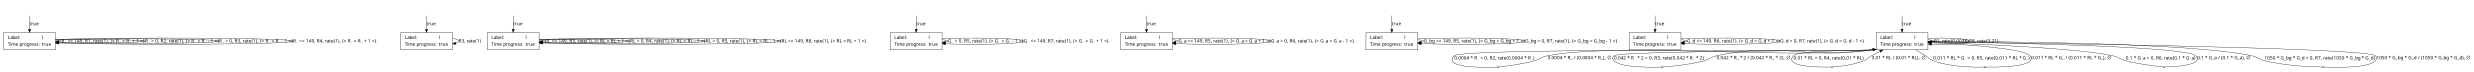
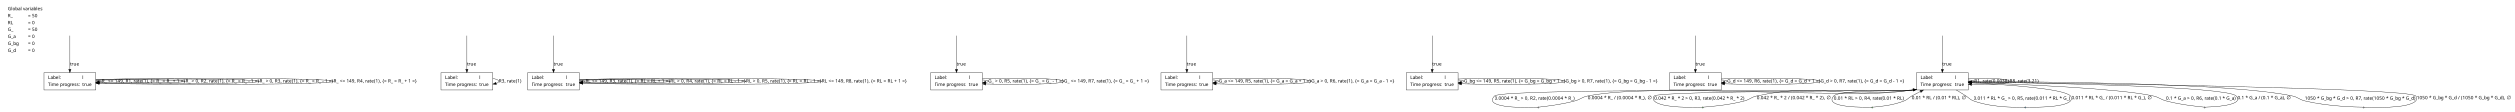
none -> (26, 30)
